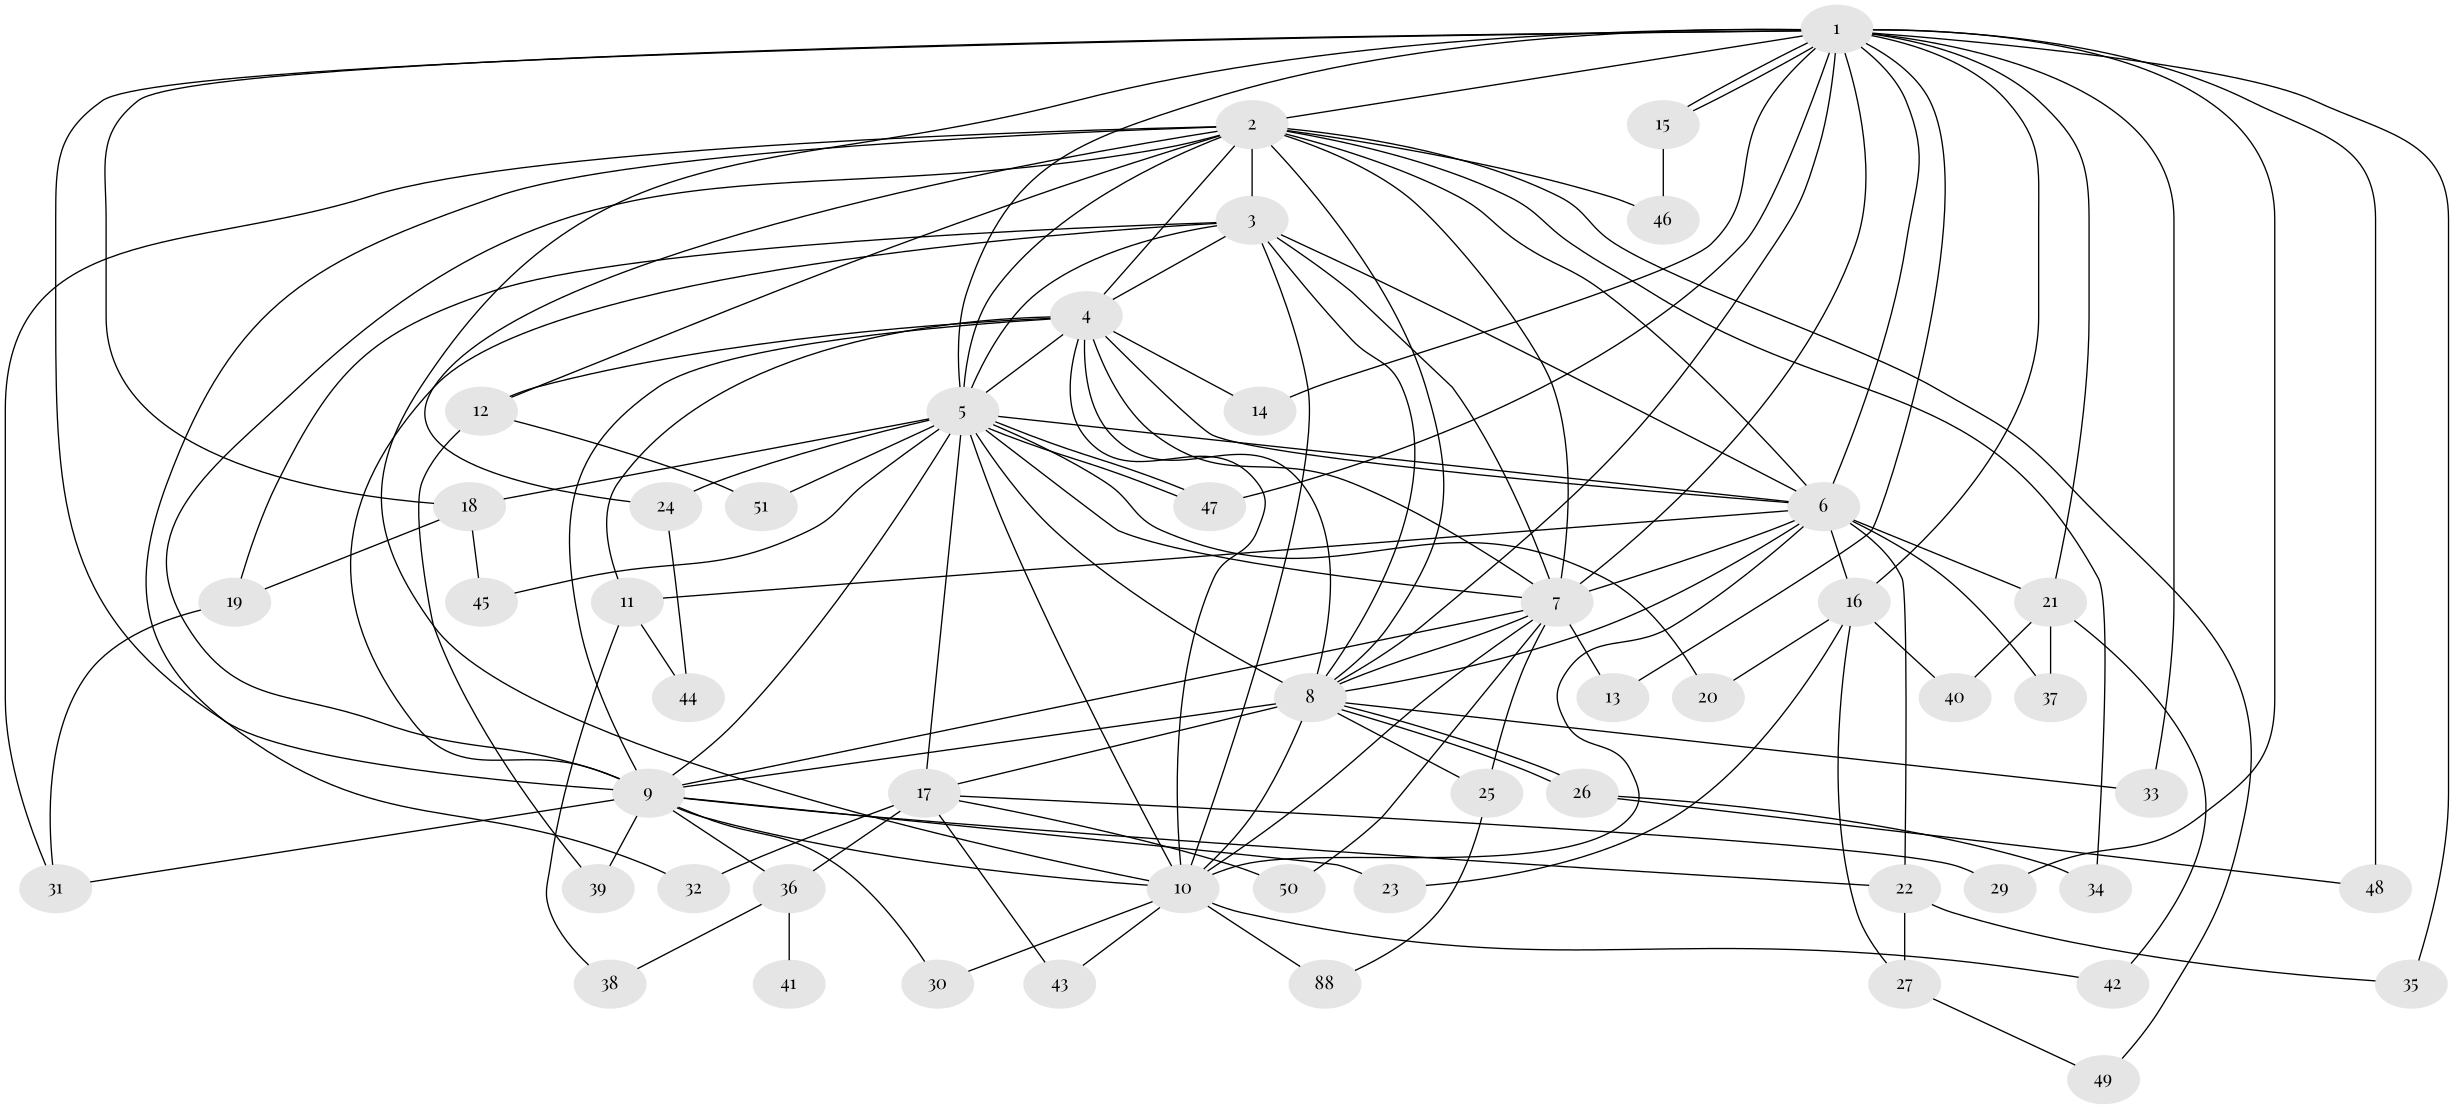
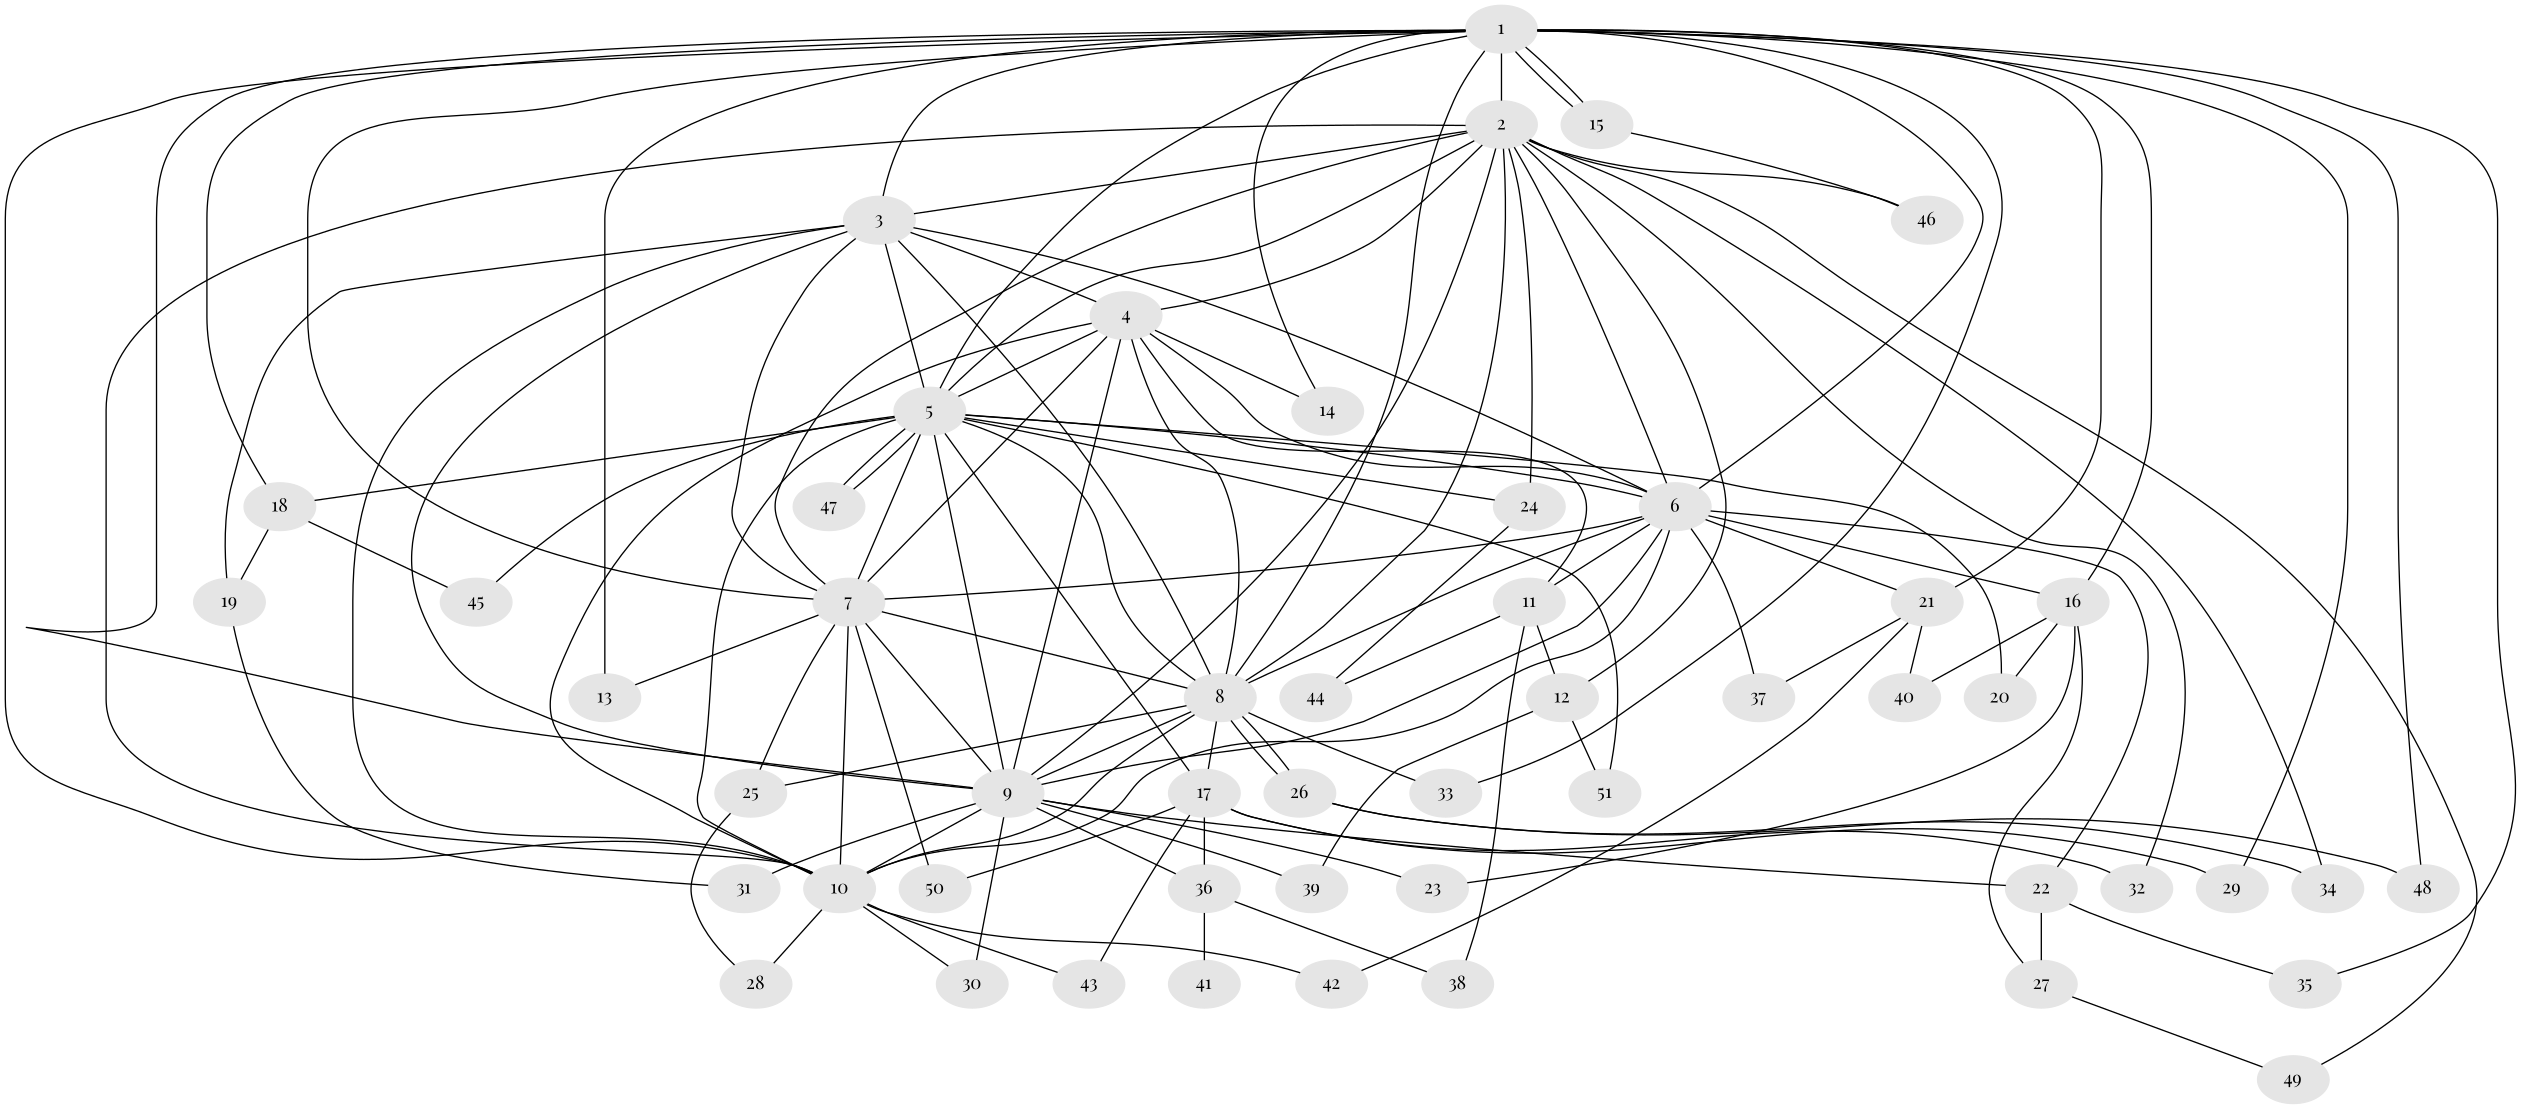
(333, 206) -> (237, 272)
(764, 344) -> (1546, 650)
(1603, 353) -> (1060, 60)
none -> (1379, 715)
(1325, 984) -> (756, 984)
